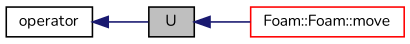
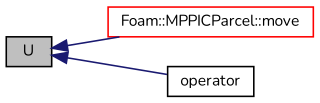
(128, 22) -> (117, 66)
(327, 22) -> (211, 22)
